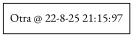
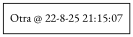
(67, 19) -> (67, 19)
